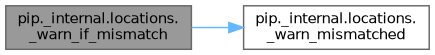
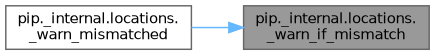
(210, 28) -> (210, 28)
